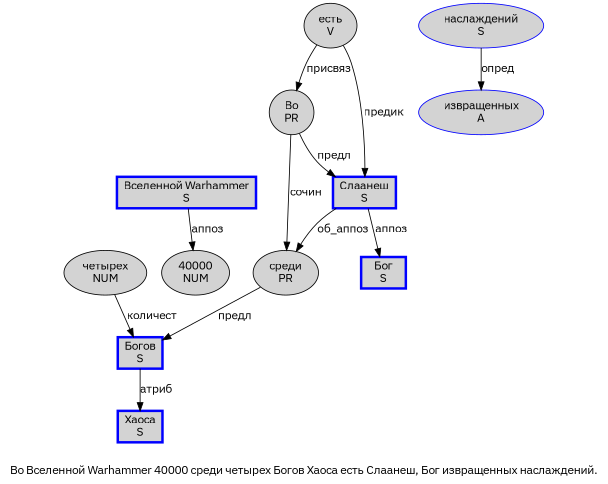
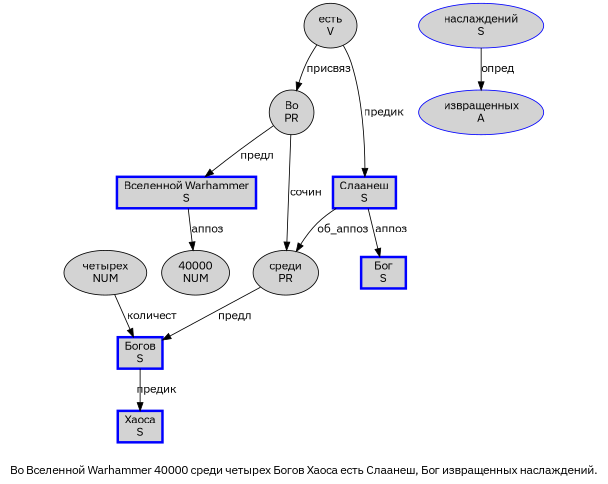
(311, 155) -> (242, 148)
(157, 390) -> (157, 390)
